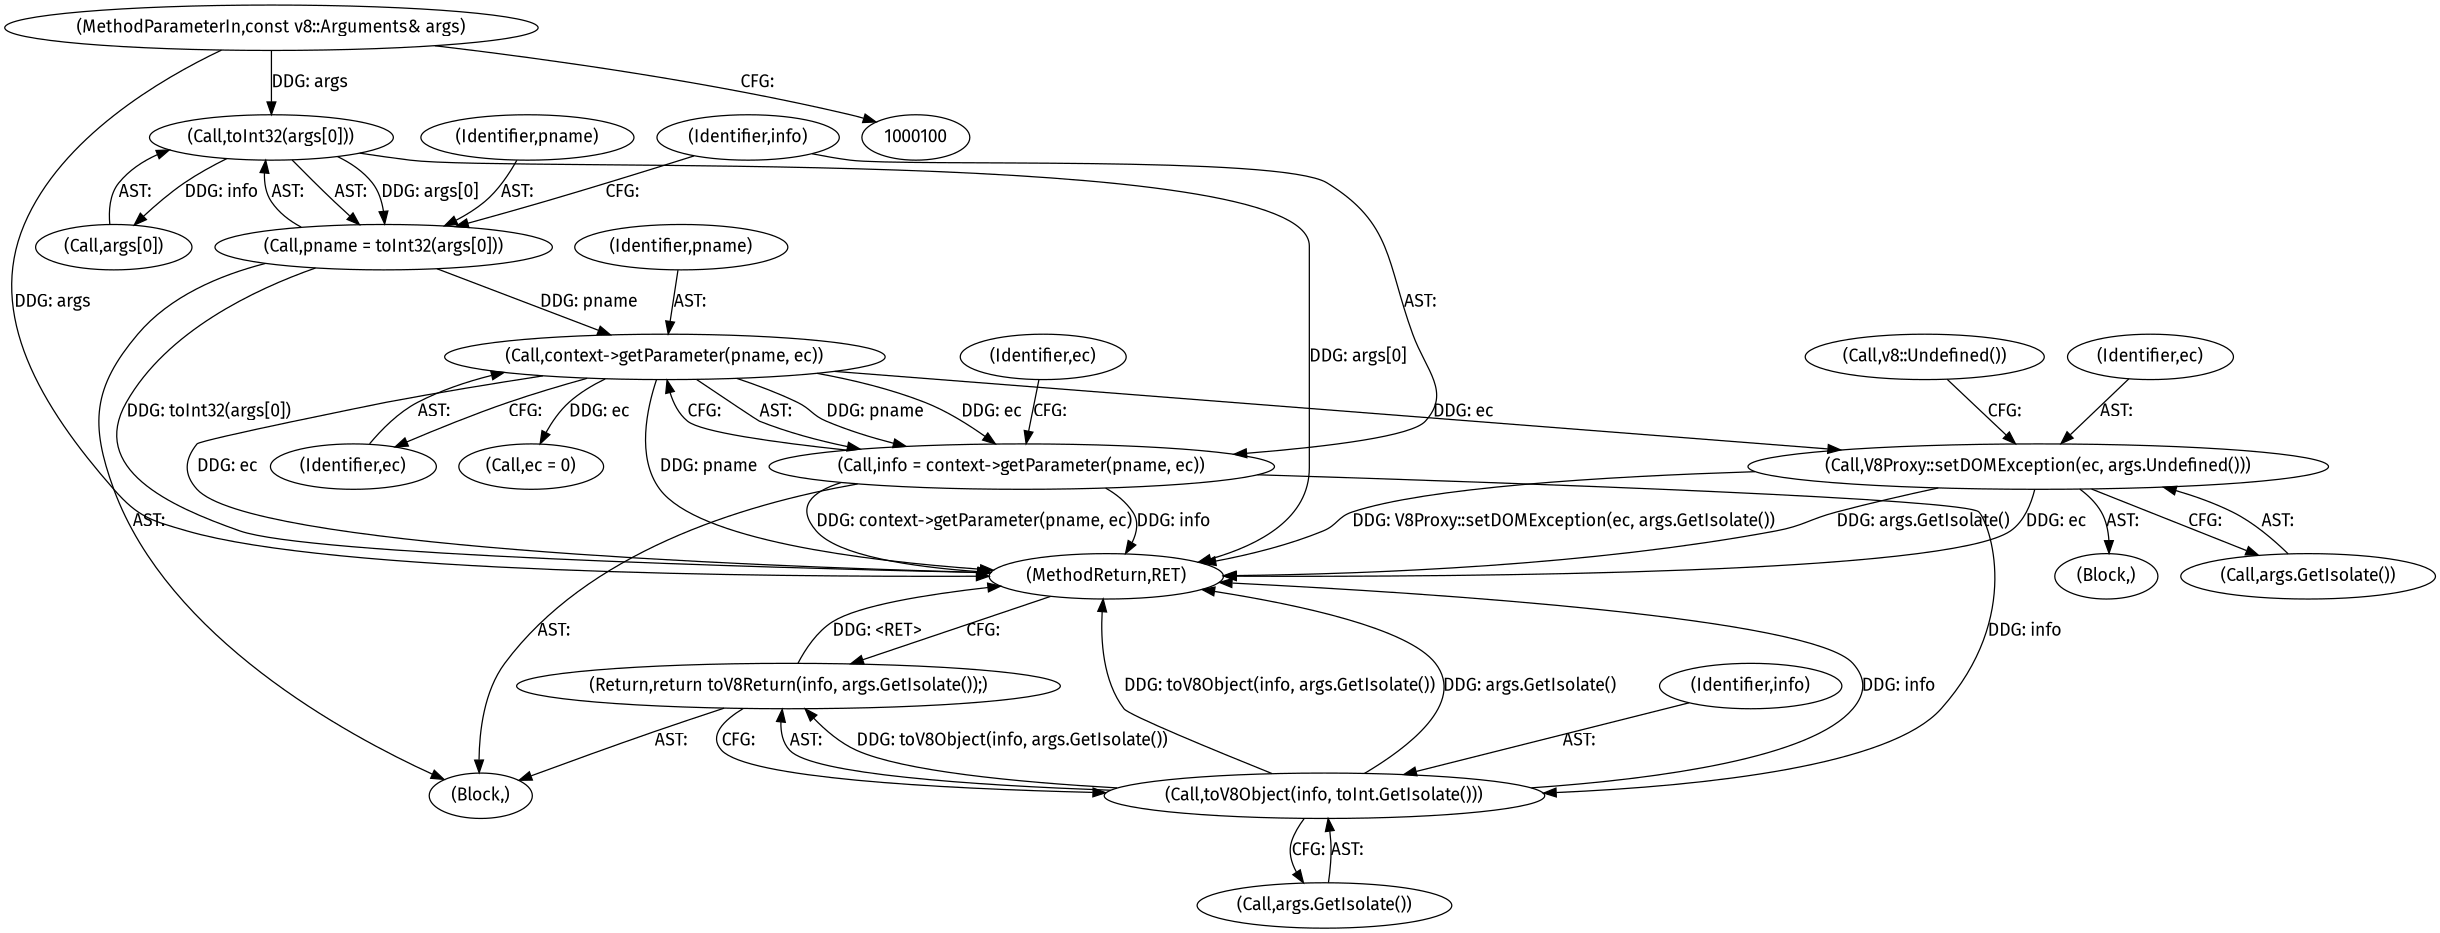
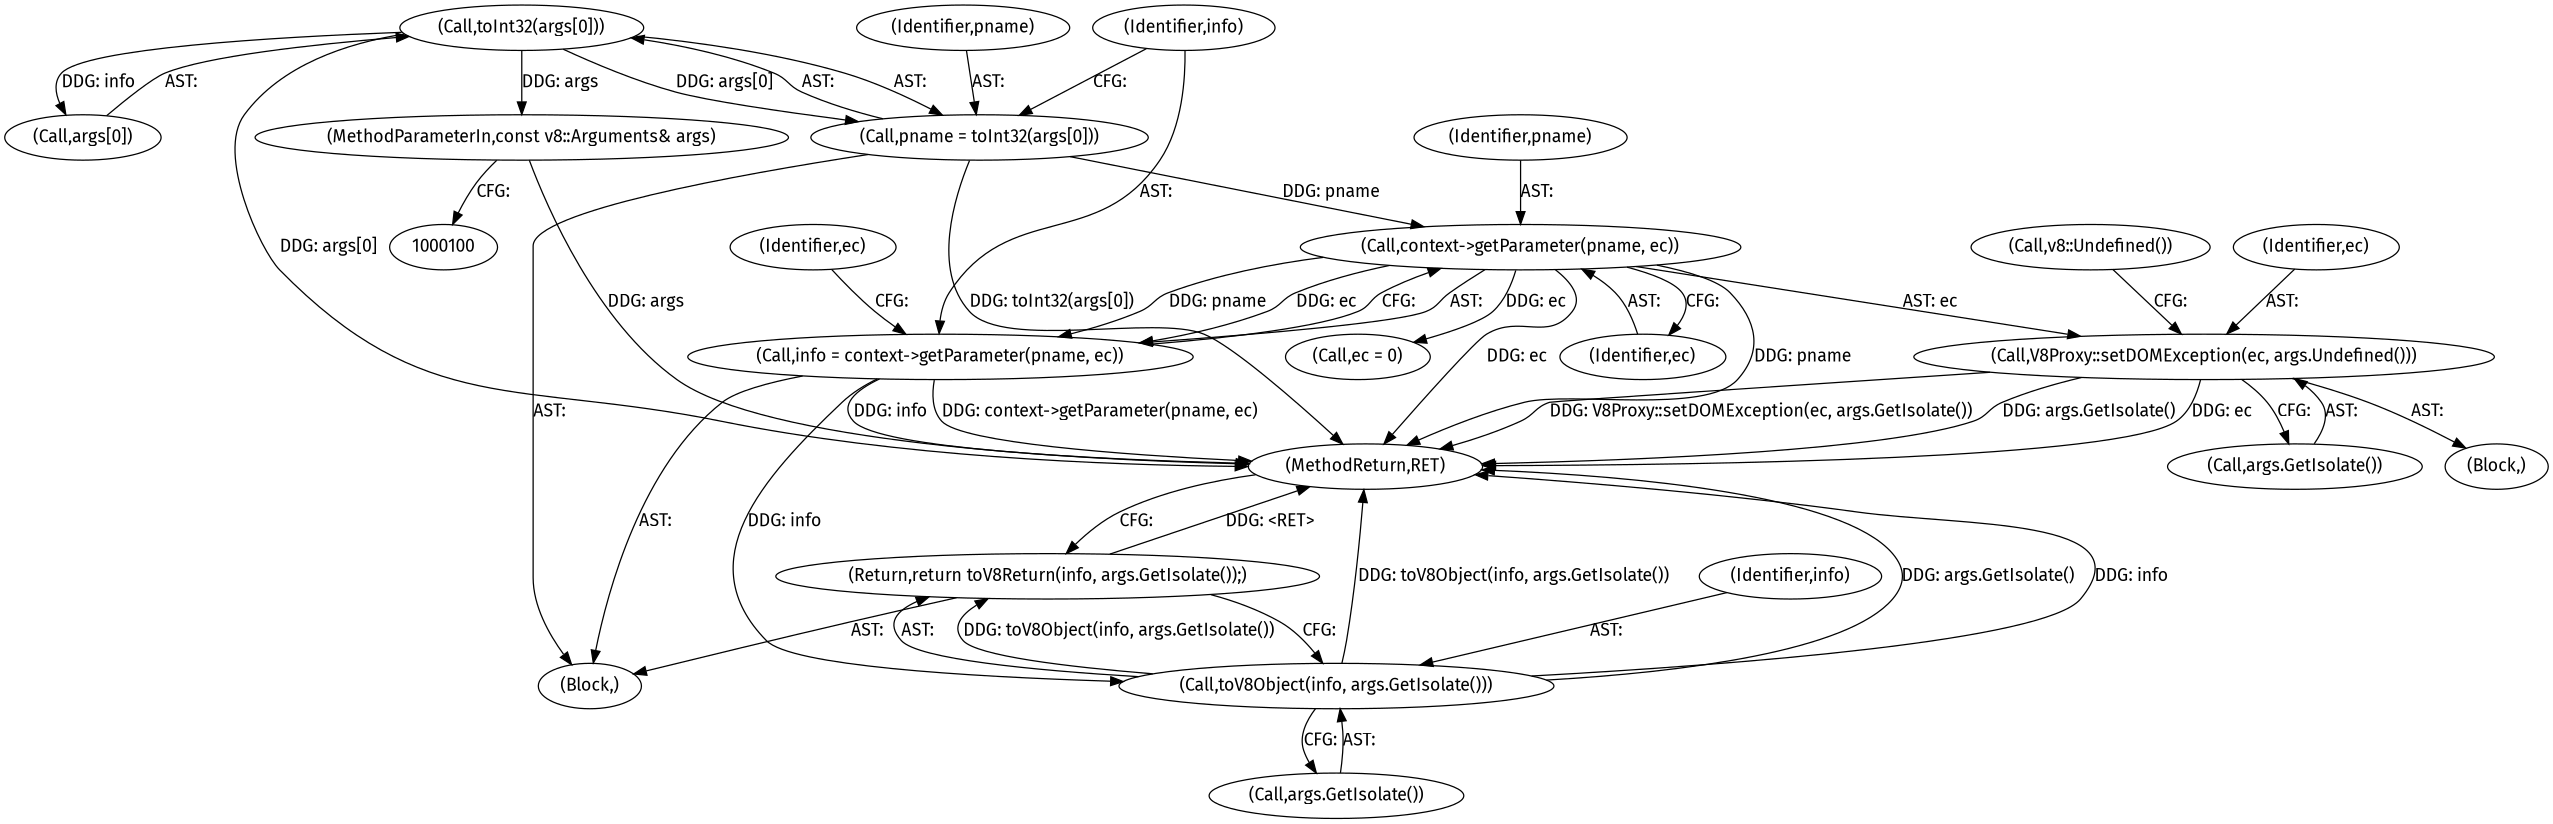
(271, 76) -> (522, 76)
(1464, 412) -> (1930, 302)
(1324, 796) -> (1336, 686)
